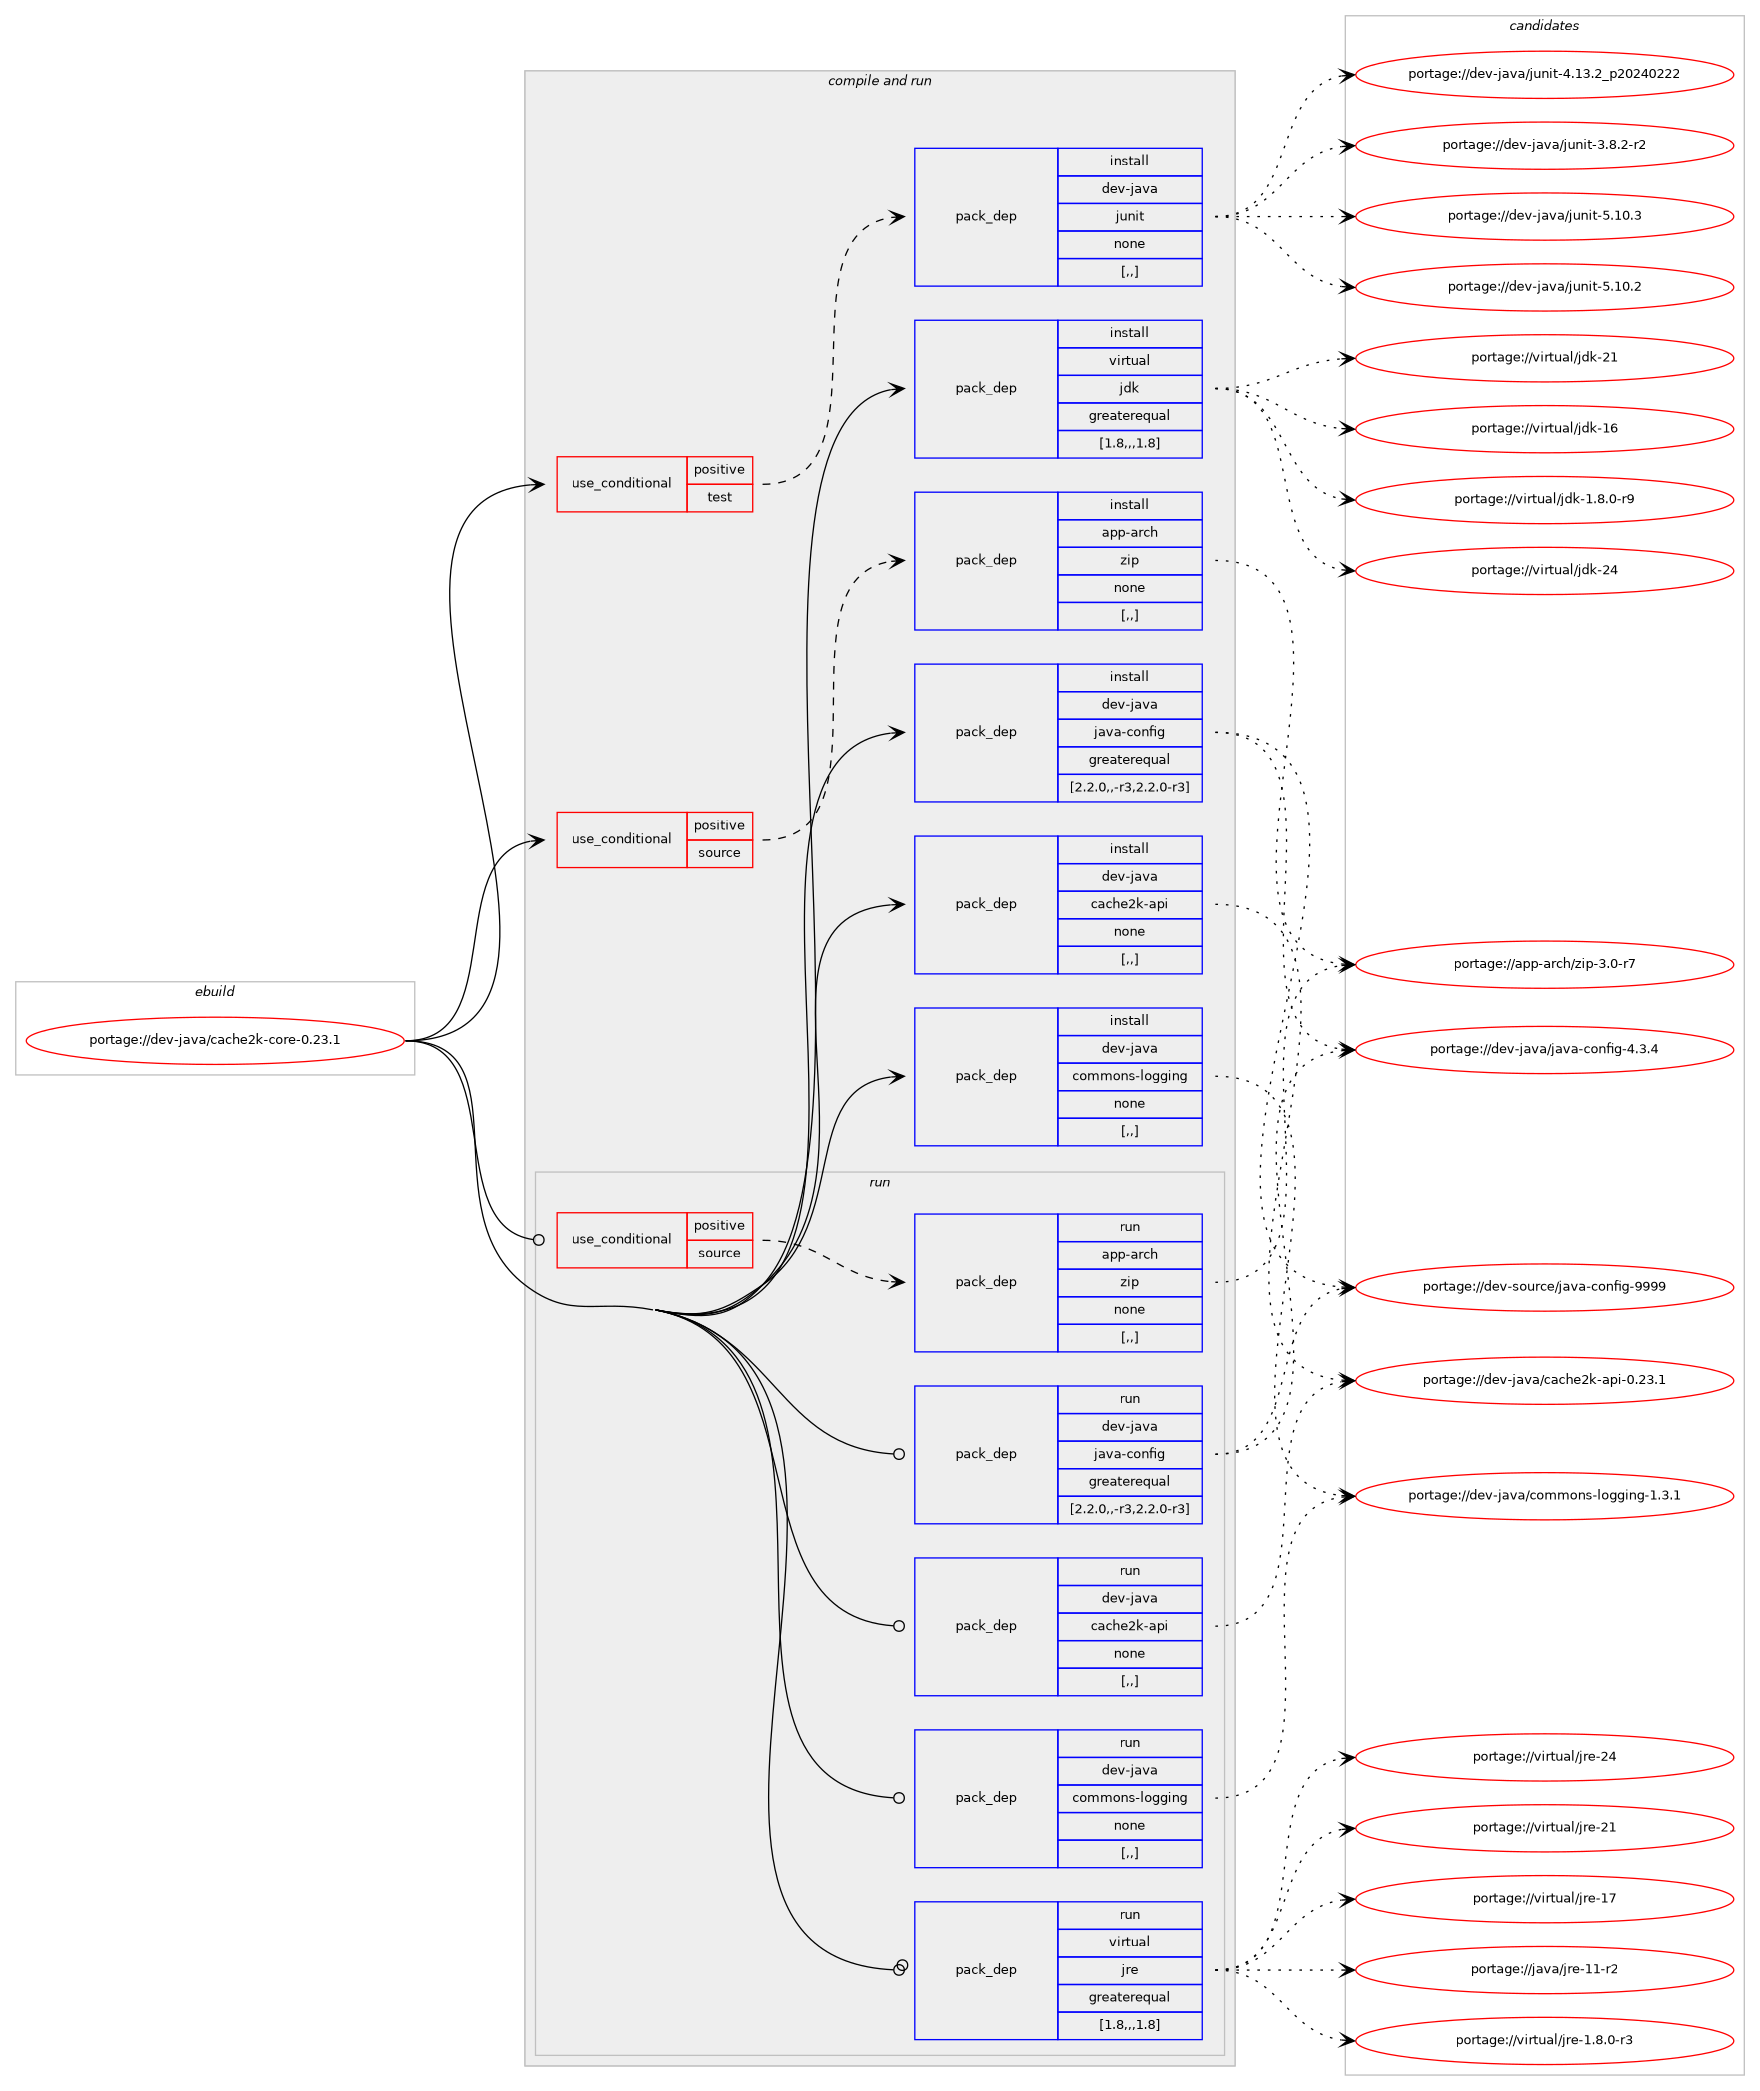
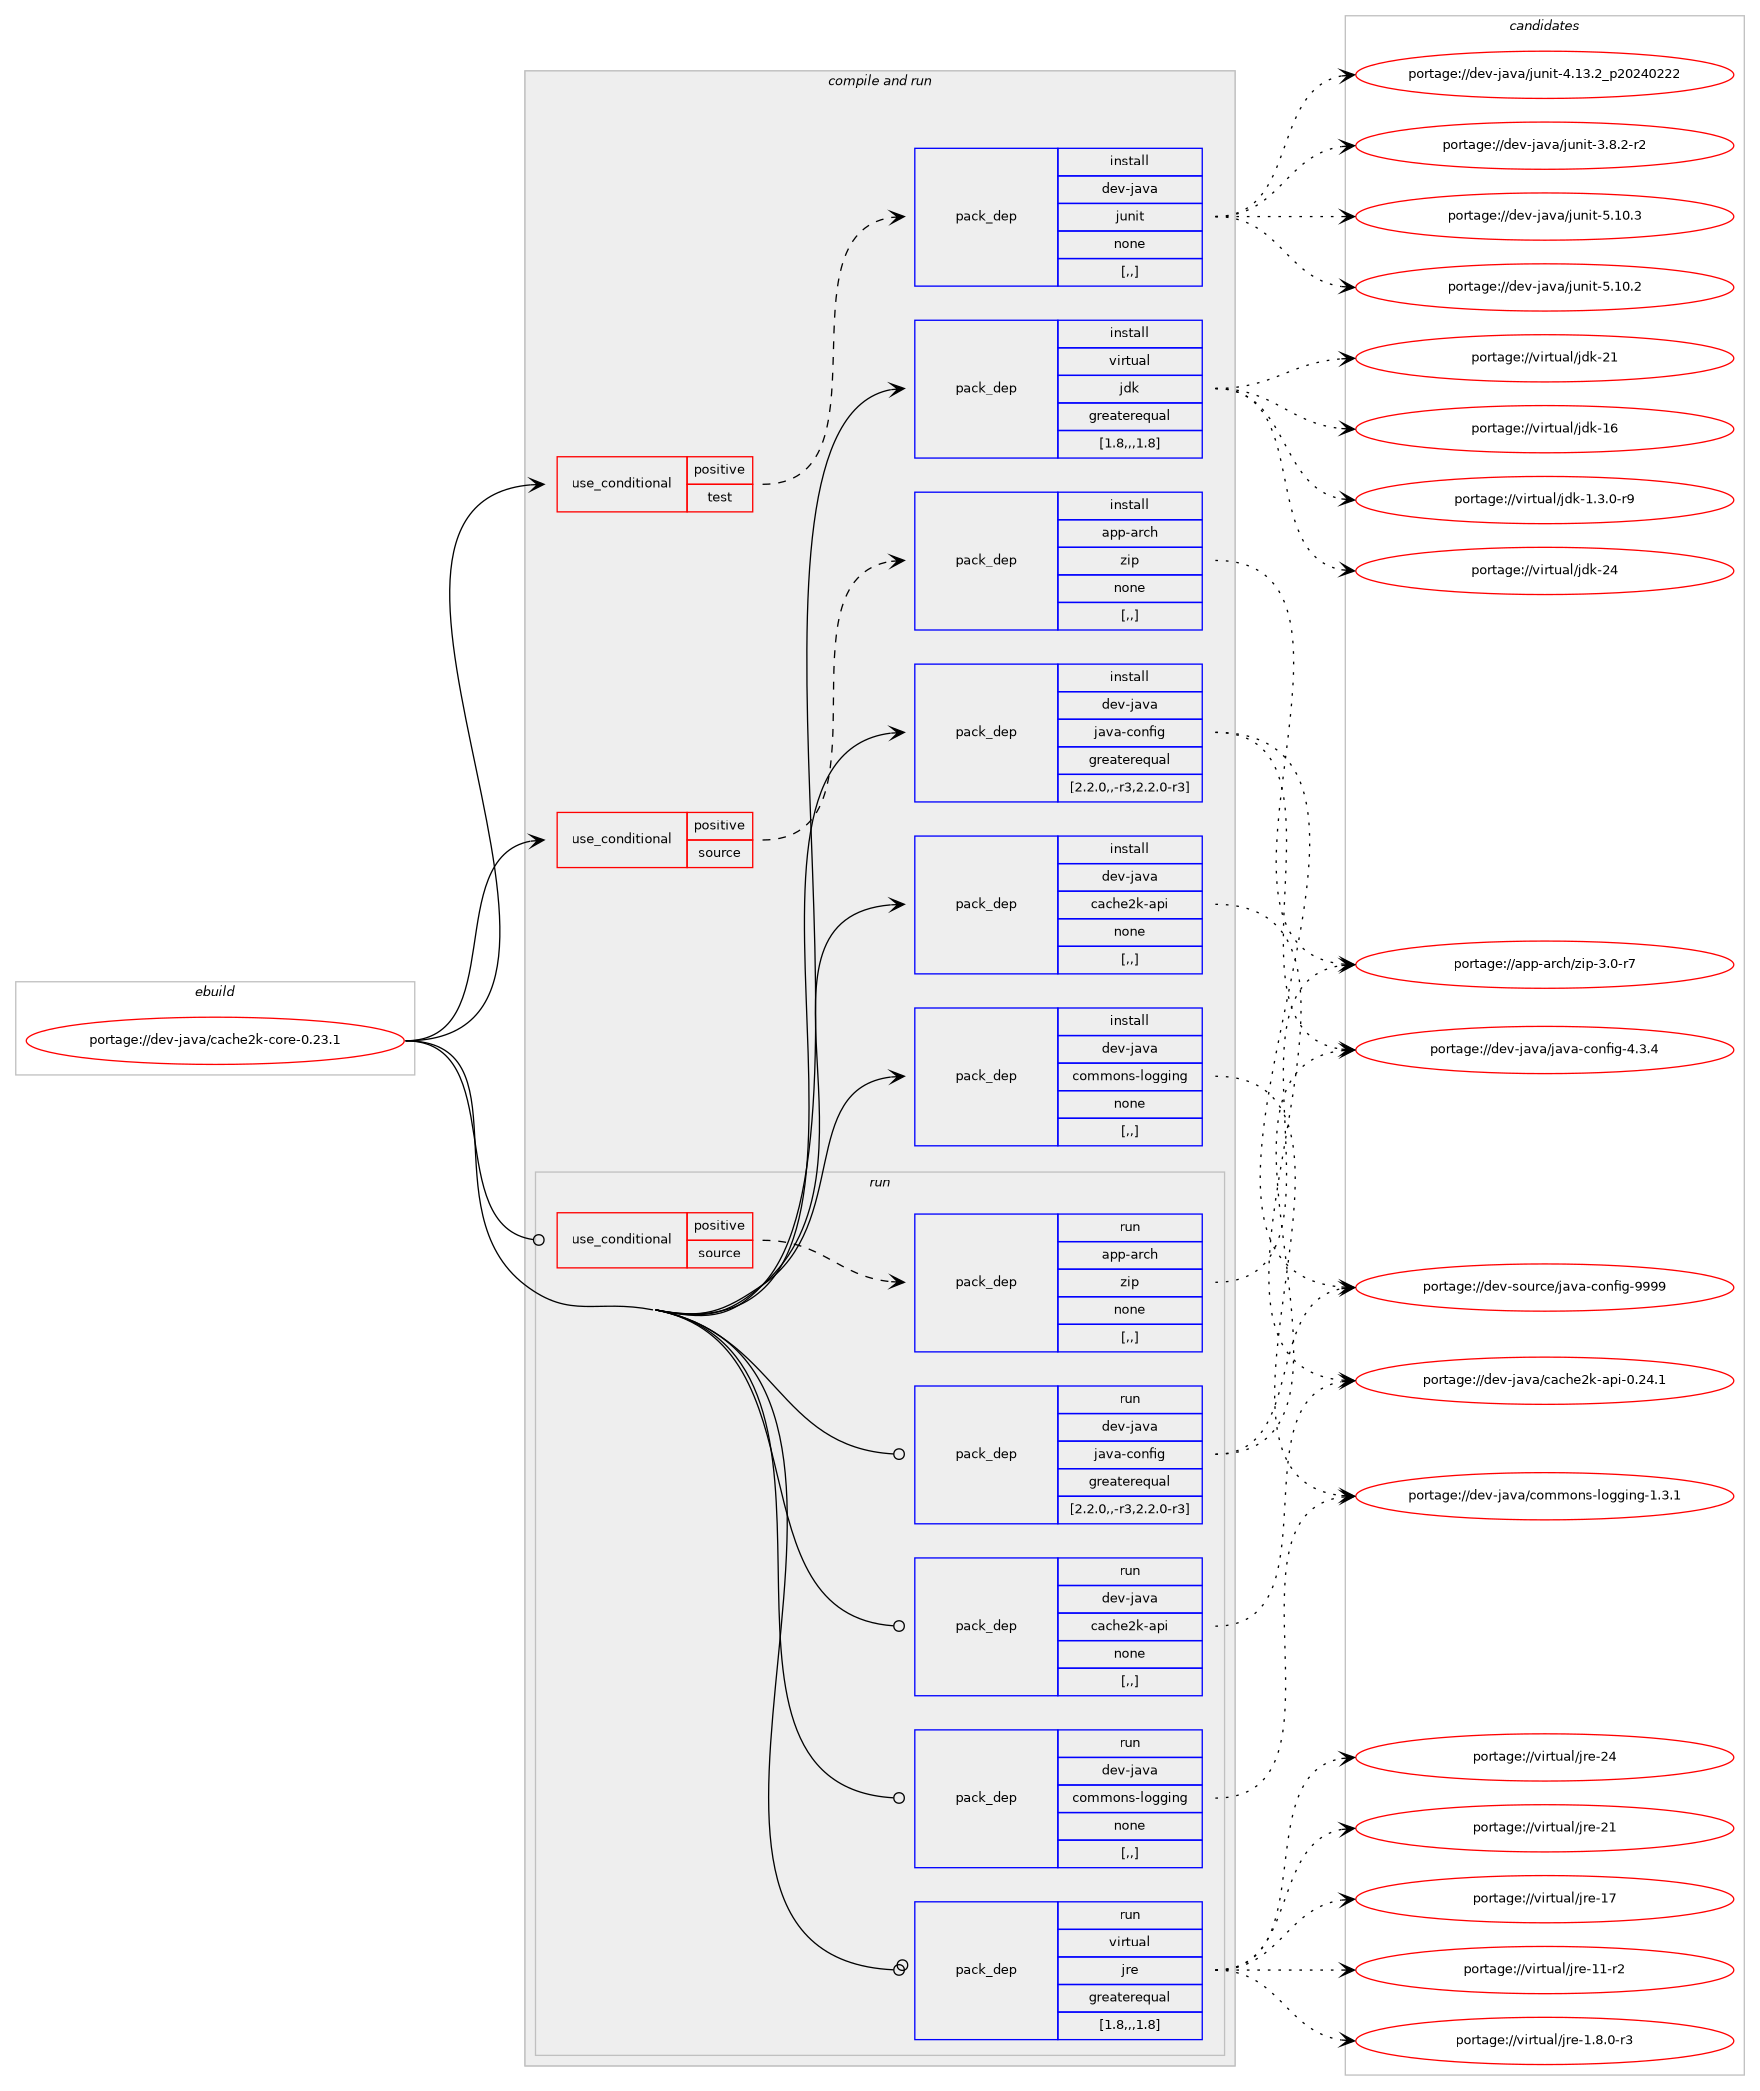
(1545, 500) -> (1545, 500)
(1545, 1381) -> (1545, 1381)
(1545, 1970) -> (1545, 1970)
